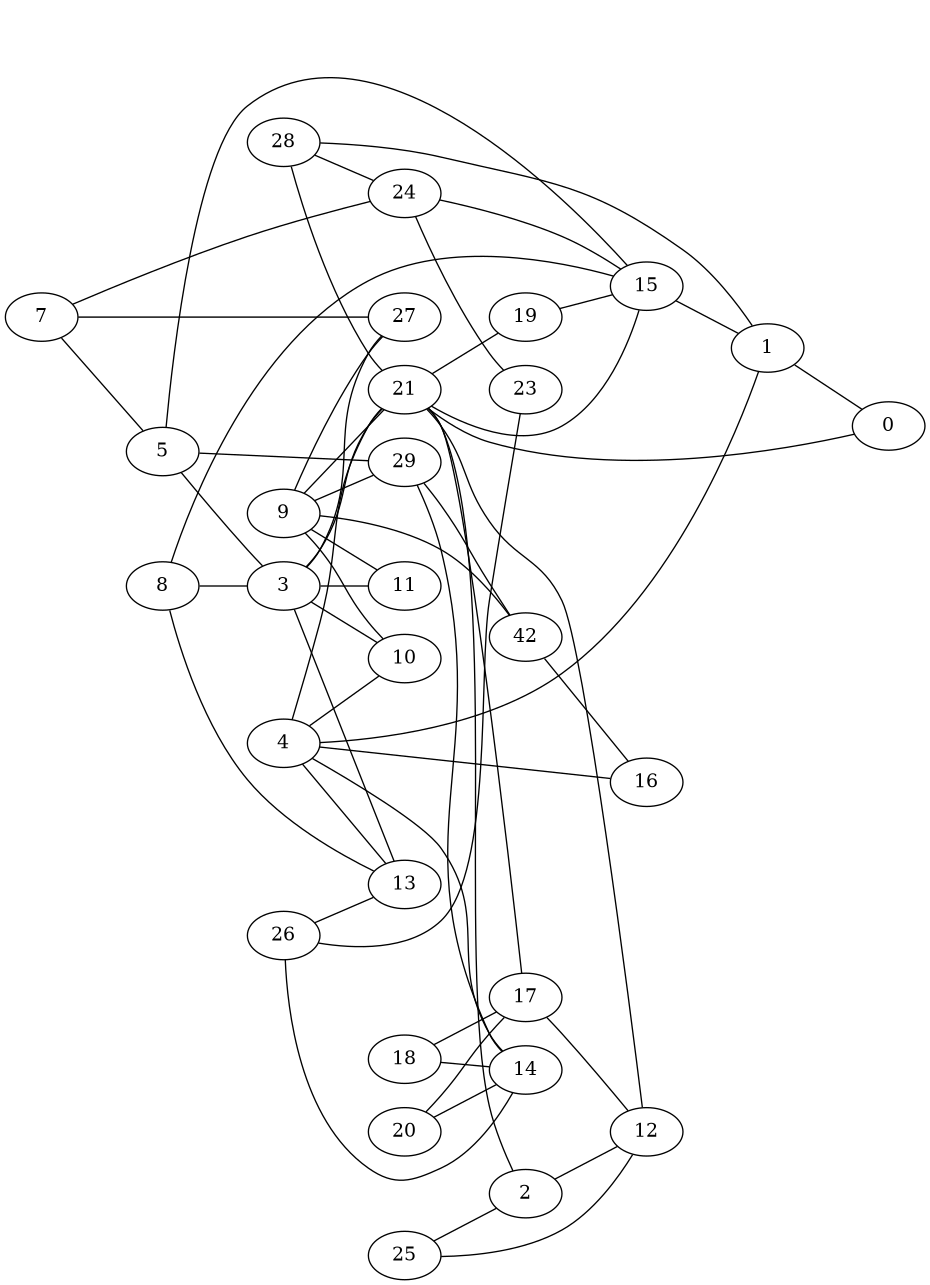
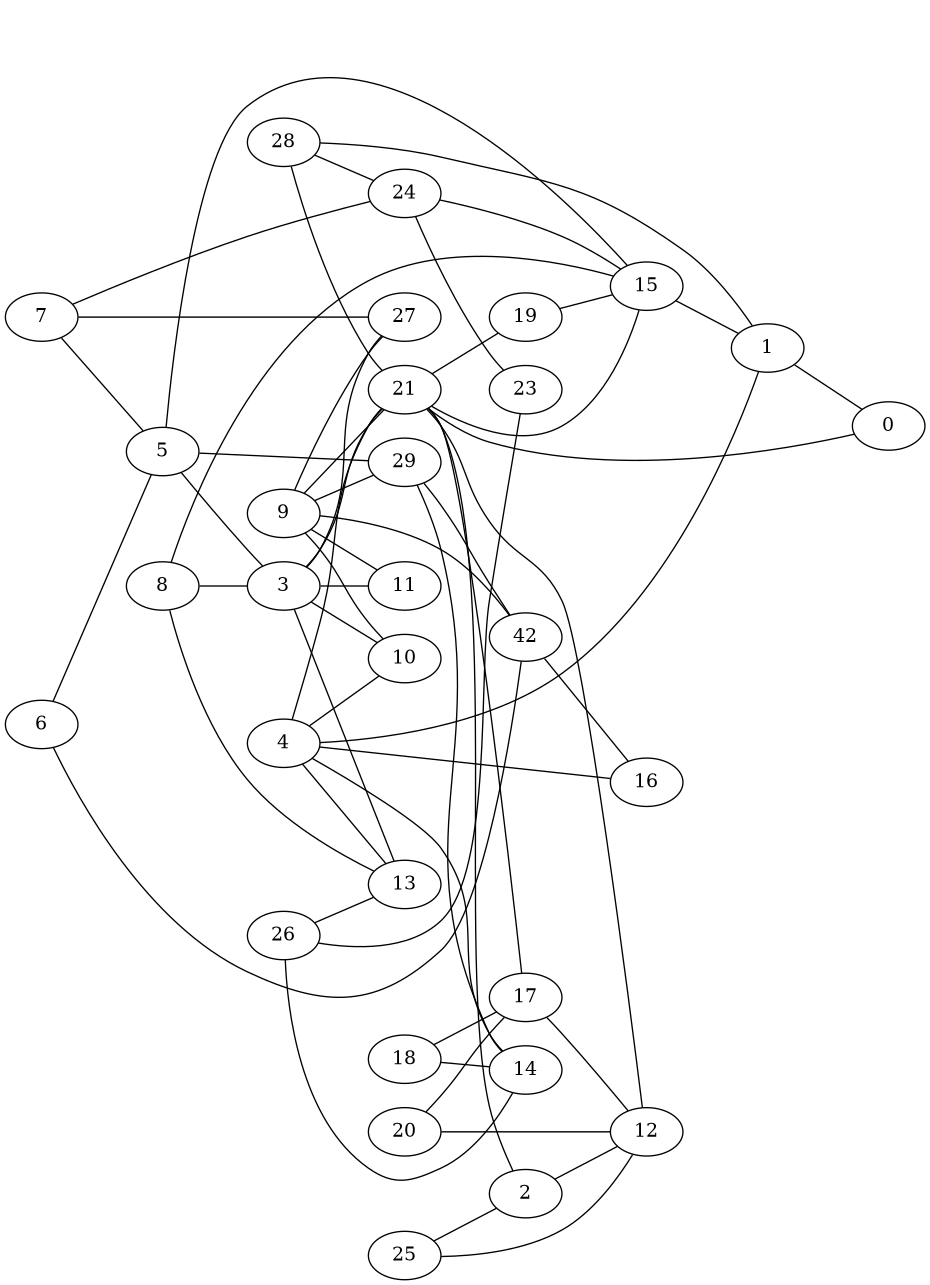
none -> (42, 724)
(465, 1101) -> (526, 1132)
